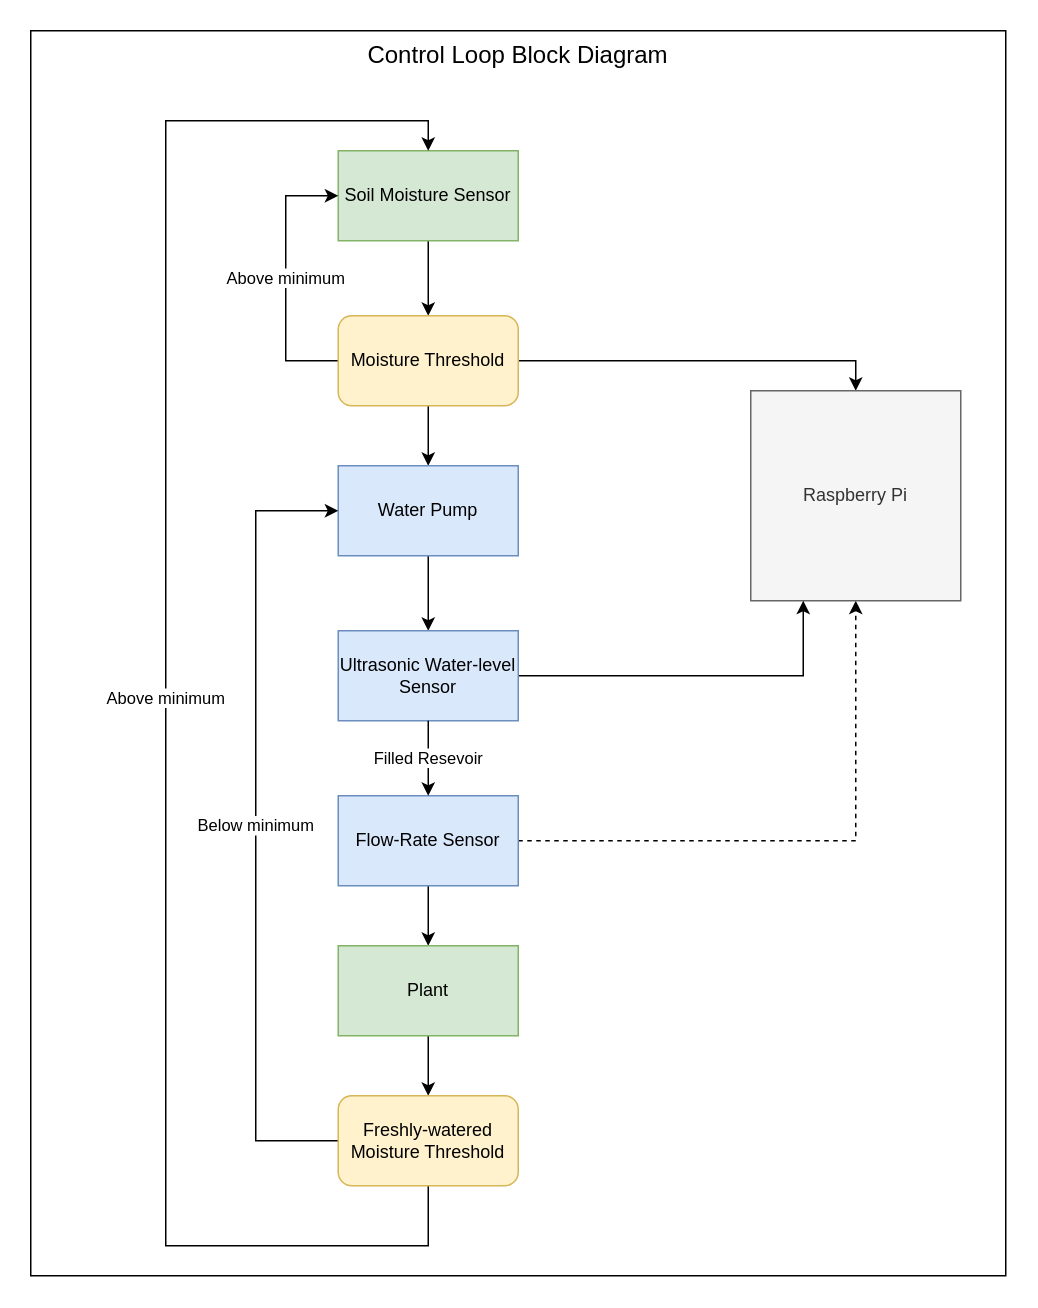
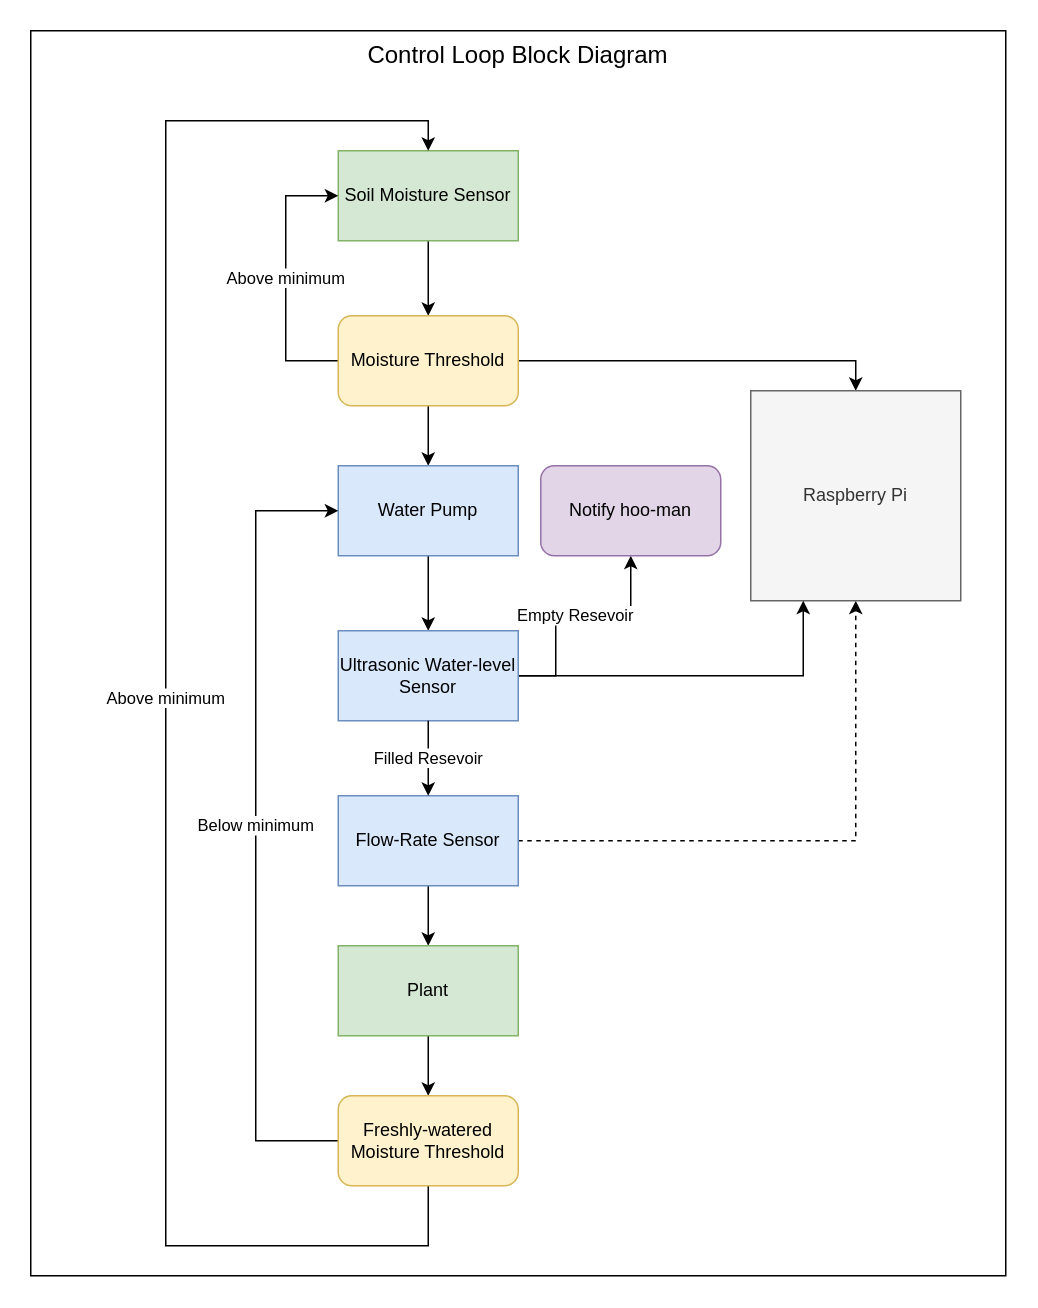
none -> (631, 511)
none -> (590, 616)
